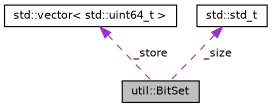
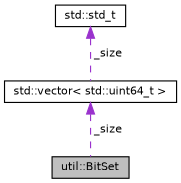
(149, 54) -> (106, 130)
(192, 58) -> (91, 60)
